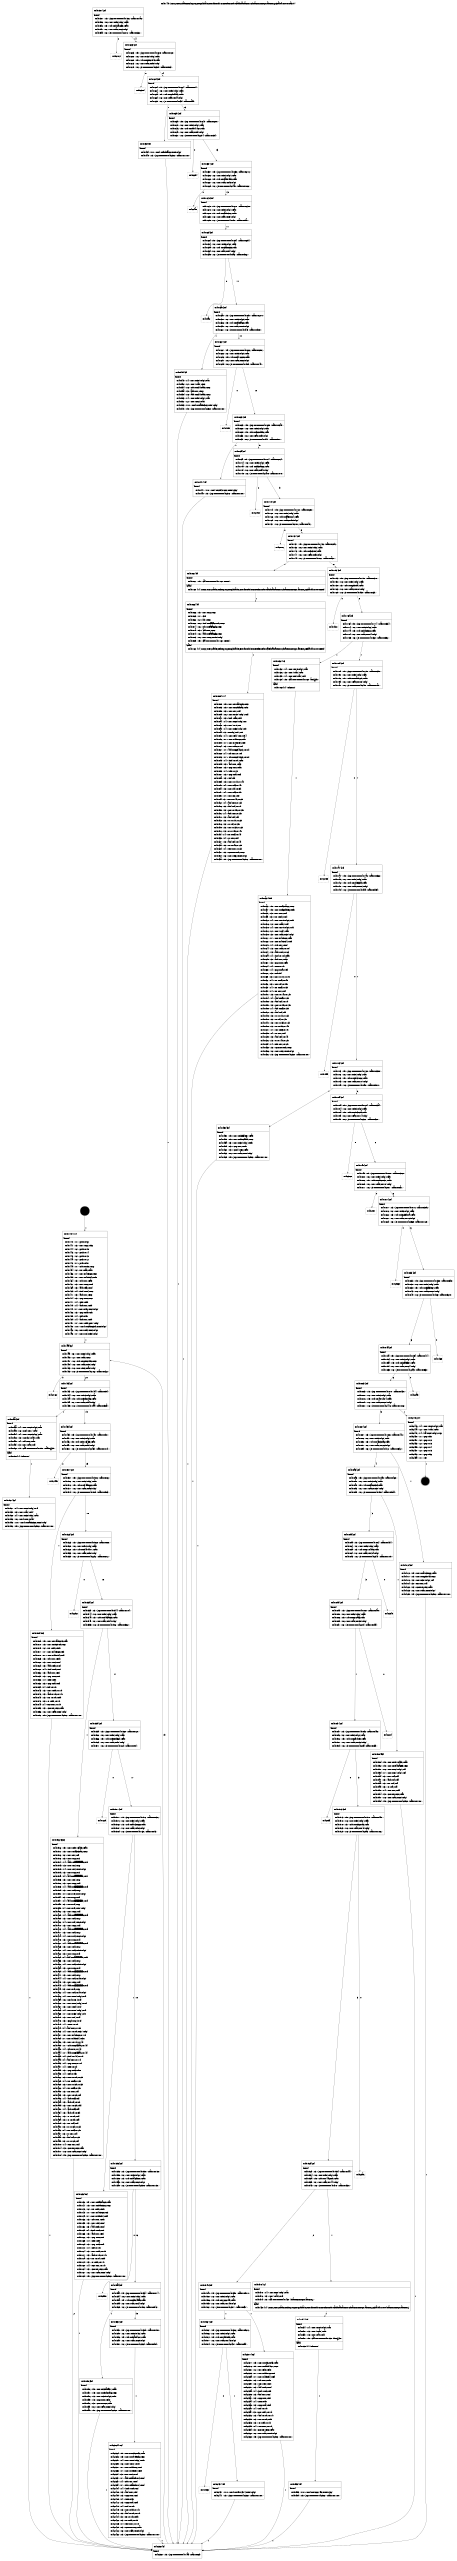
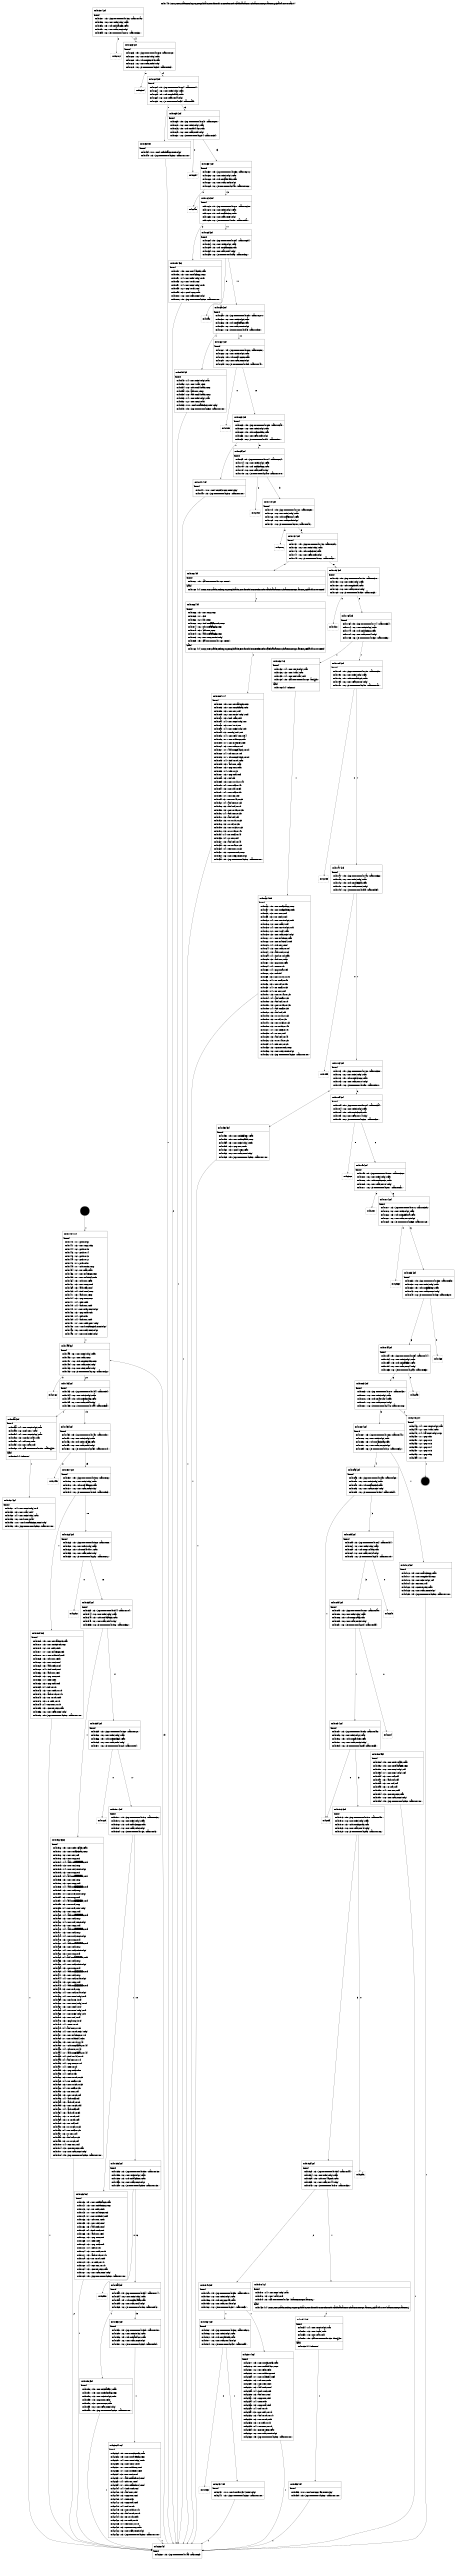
none -> (195, 281)
(397, 1621) -> (326, 1651)
